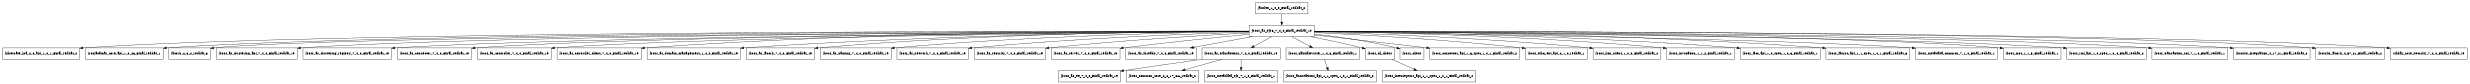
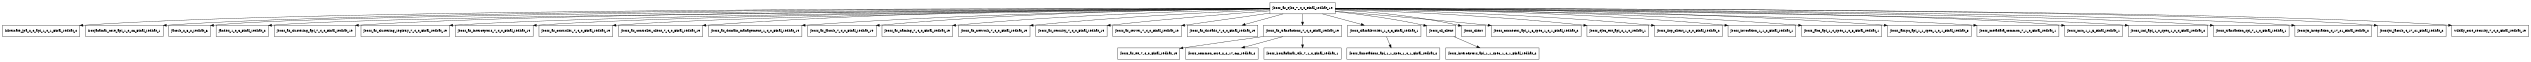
(1282, 18) -> (771, 13)
(435, 54) -> (494, 31)
(2350, 54) -> (2412, 31)
(1241, 76) -> (1303, 54)
